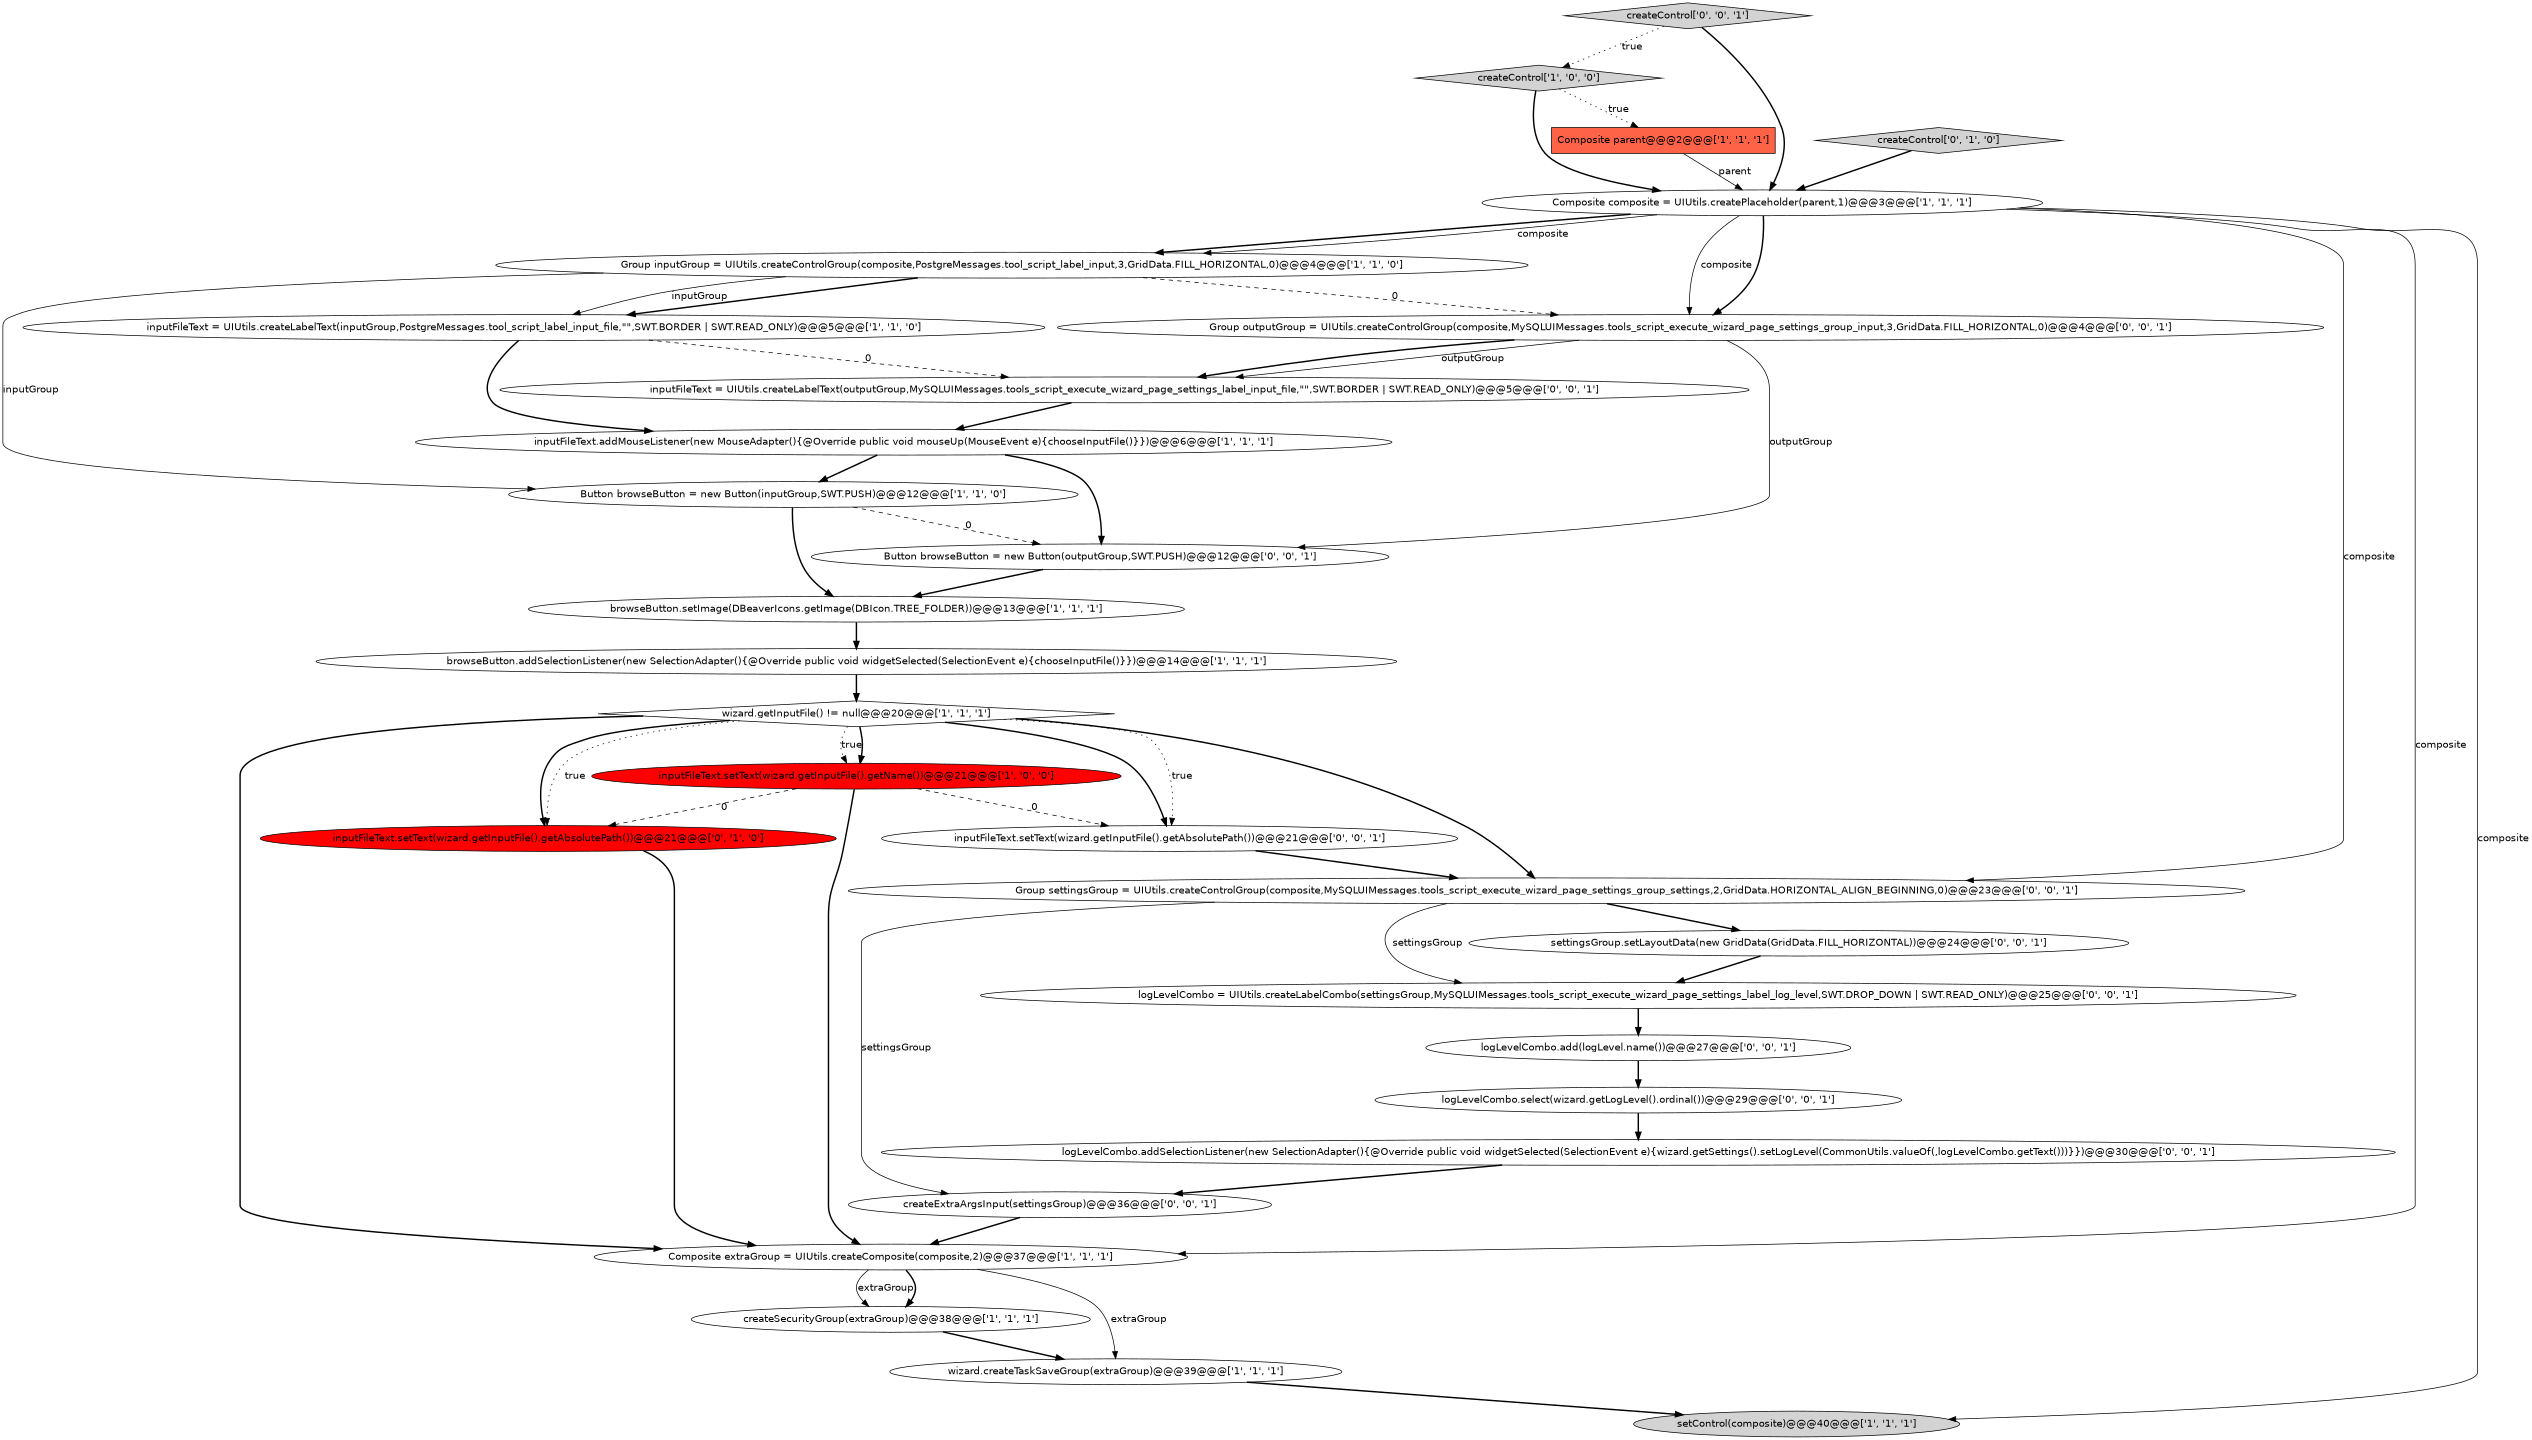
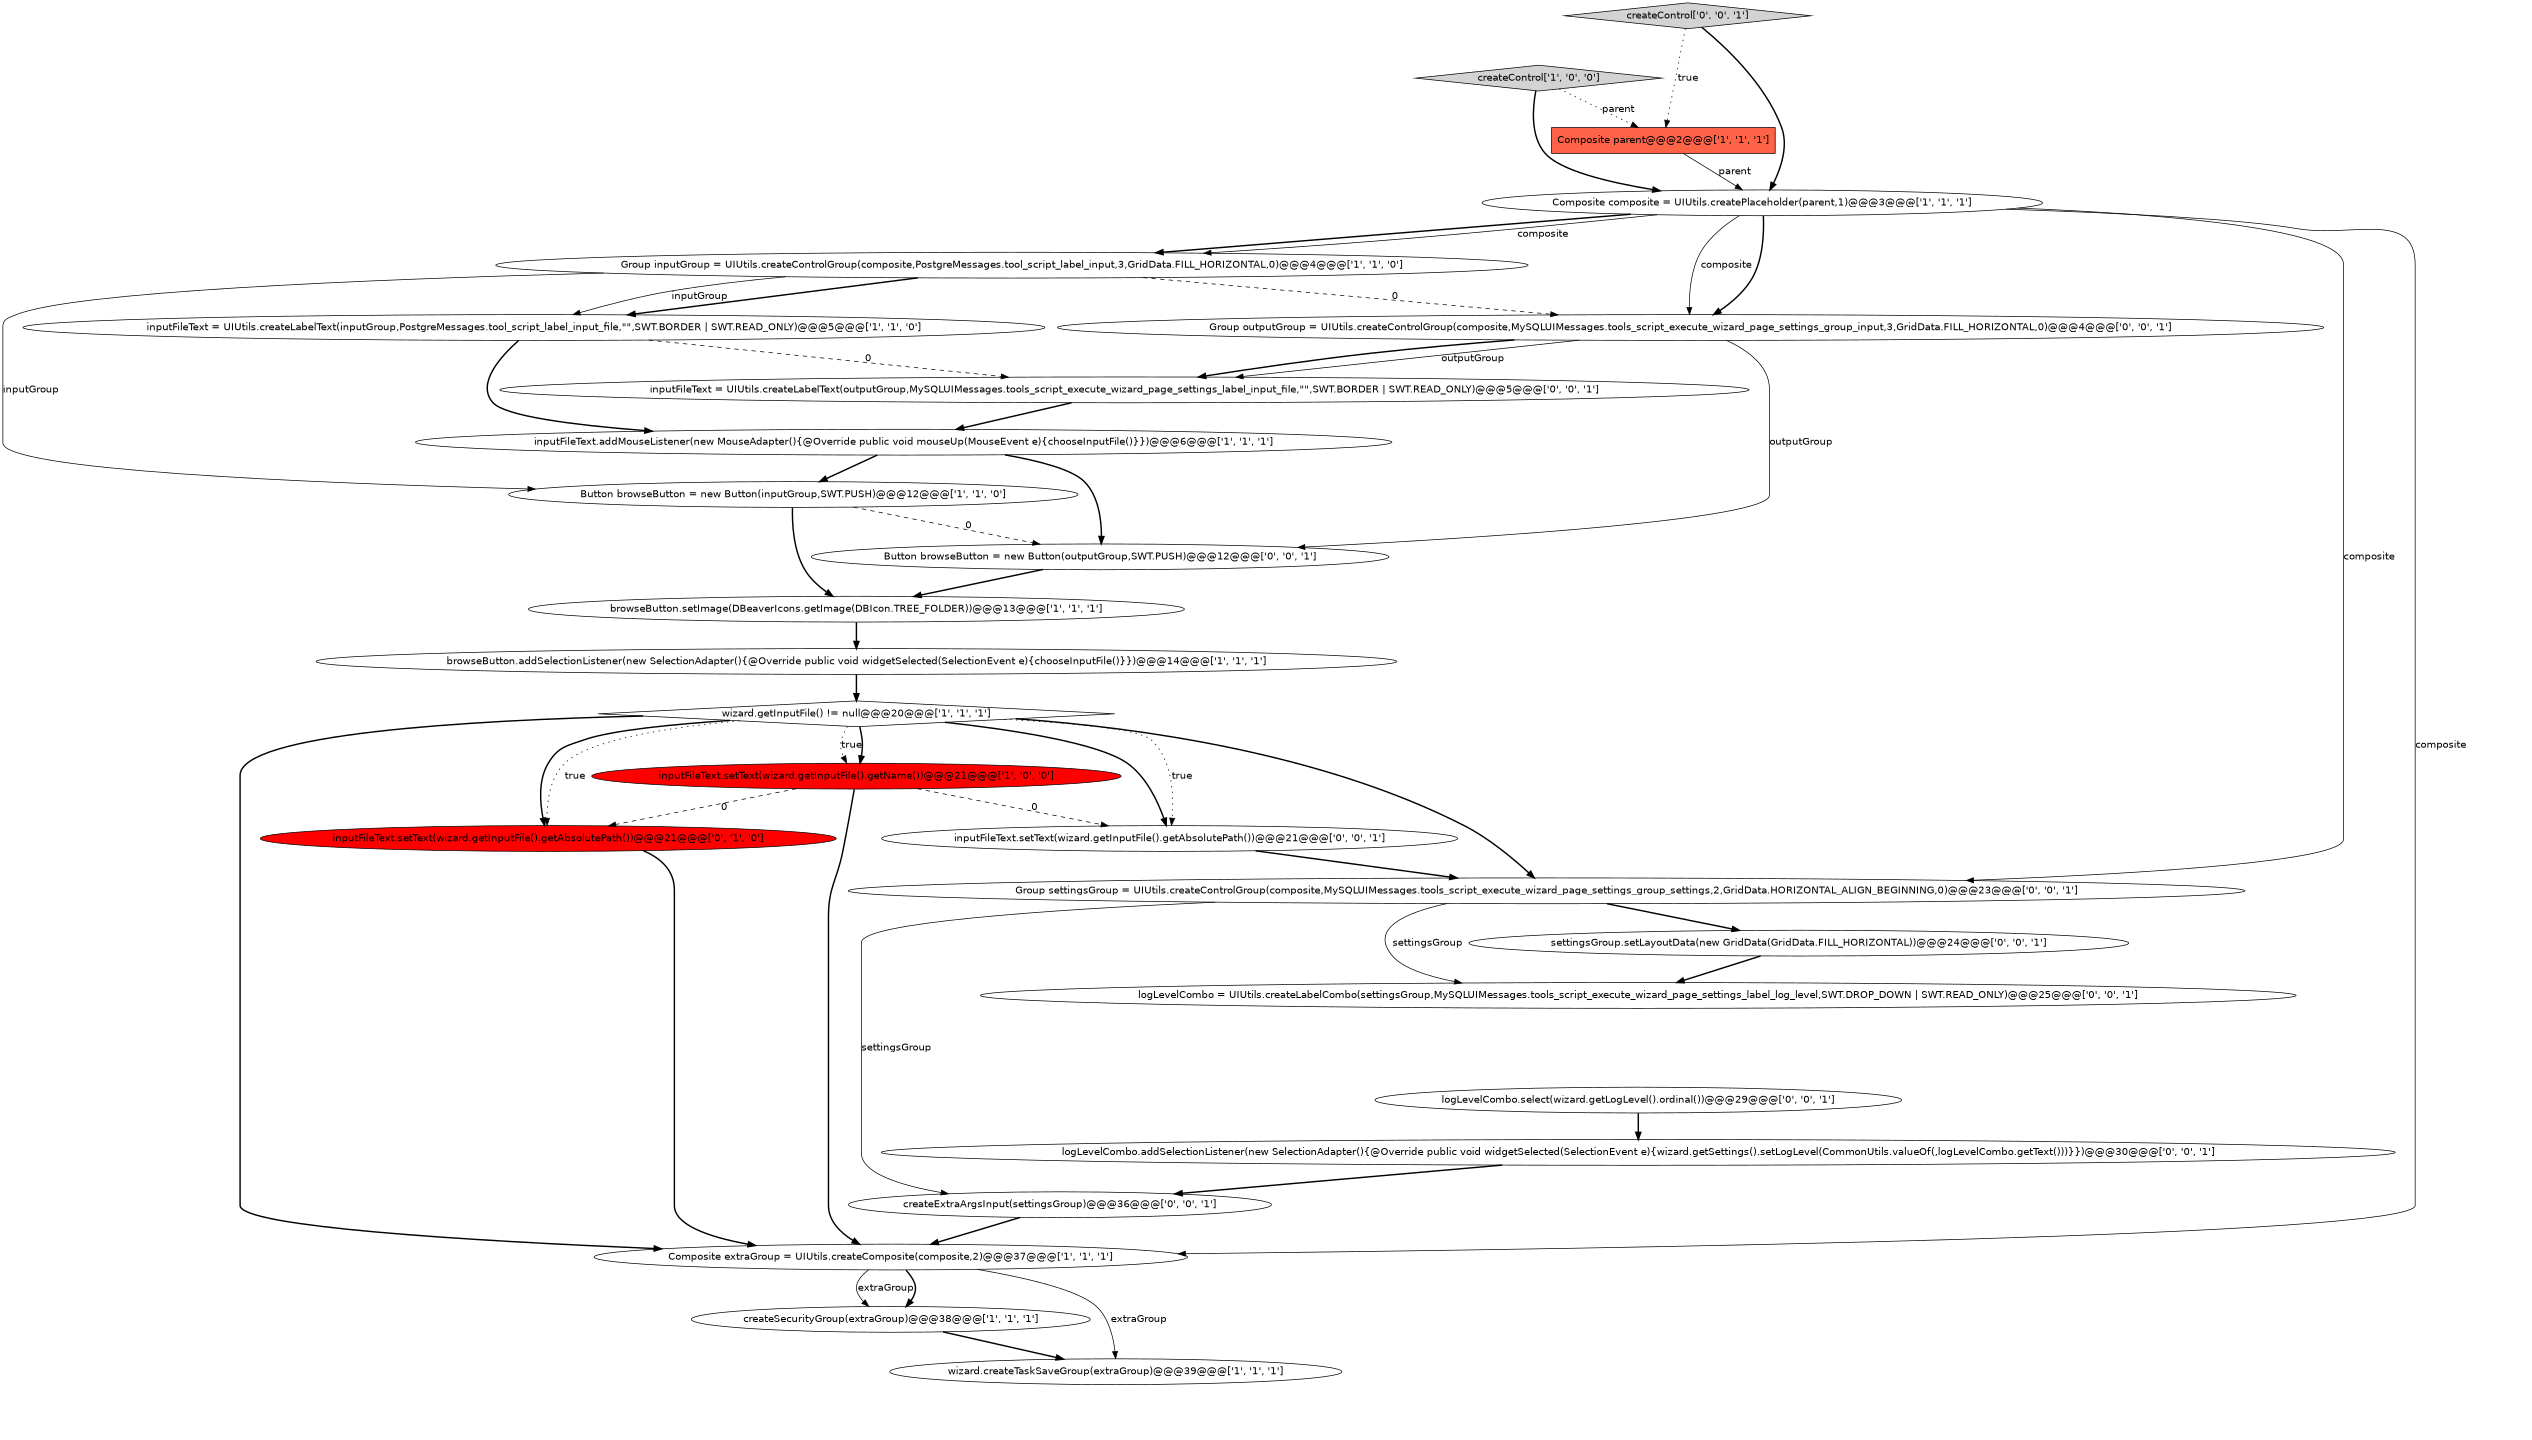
(1617, 46) -> (1676, 74)
(1619, 109) -> (1619, 109)
(1939, 140) -> none
(1638, 1048) -> none
(1797, 1424) -> none
